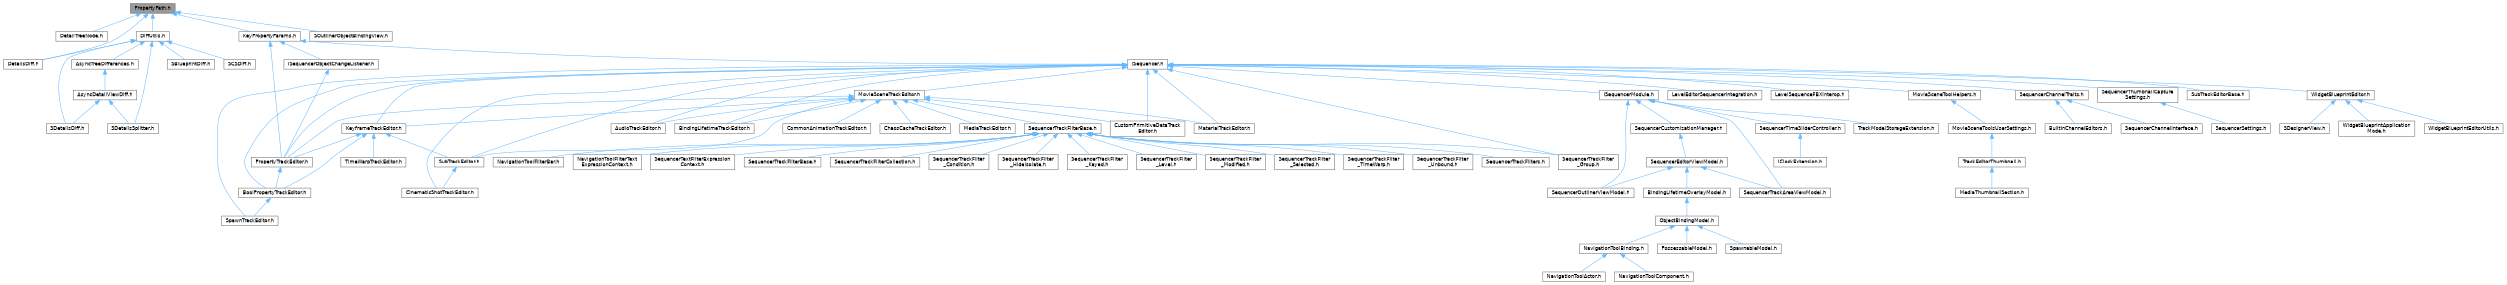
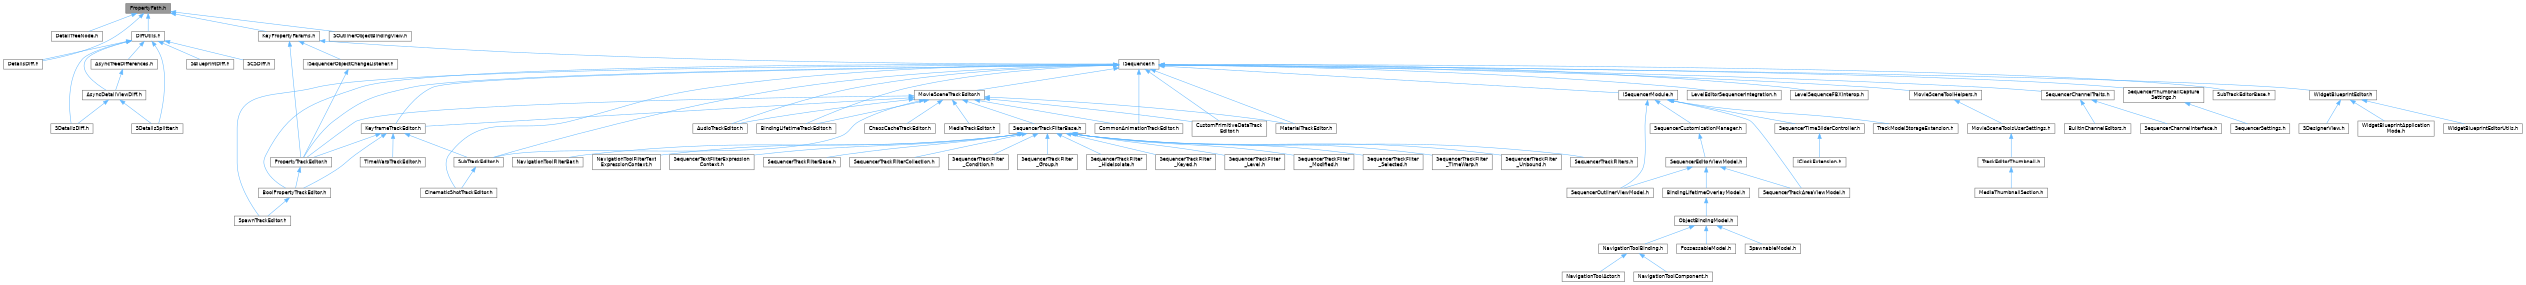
none -> (85, 62)
(1365, 113) -> (1139, 99)
